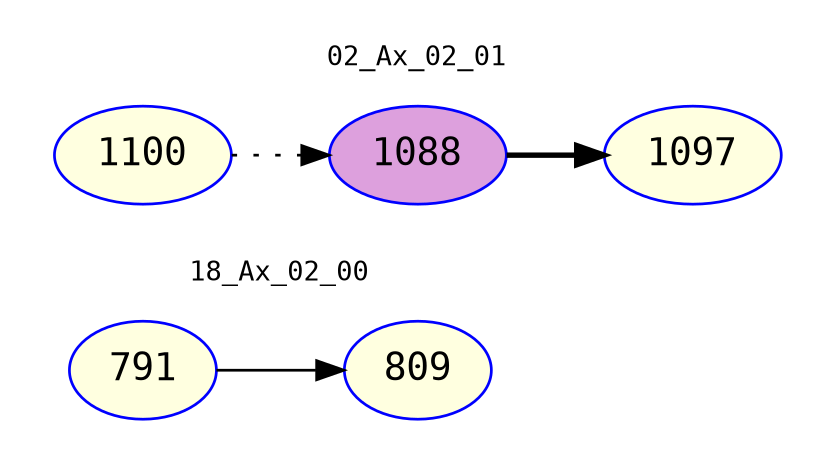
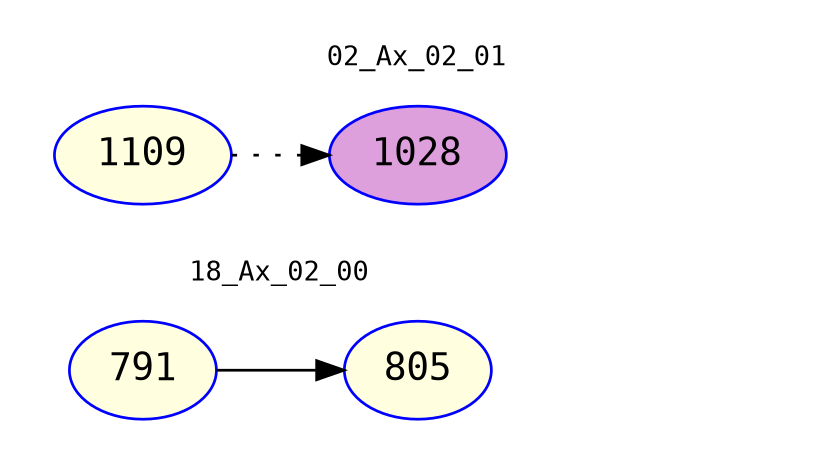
(143, 155) -> (143, 155)
(418, 155) -> (418, 155)
(693, 155) -> none
(418, 370) -> (418, 370)
